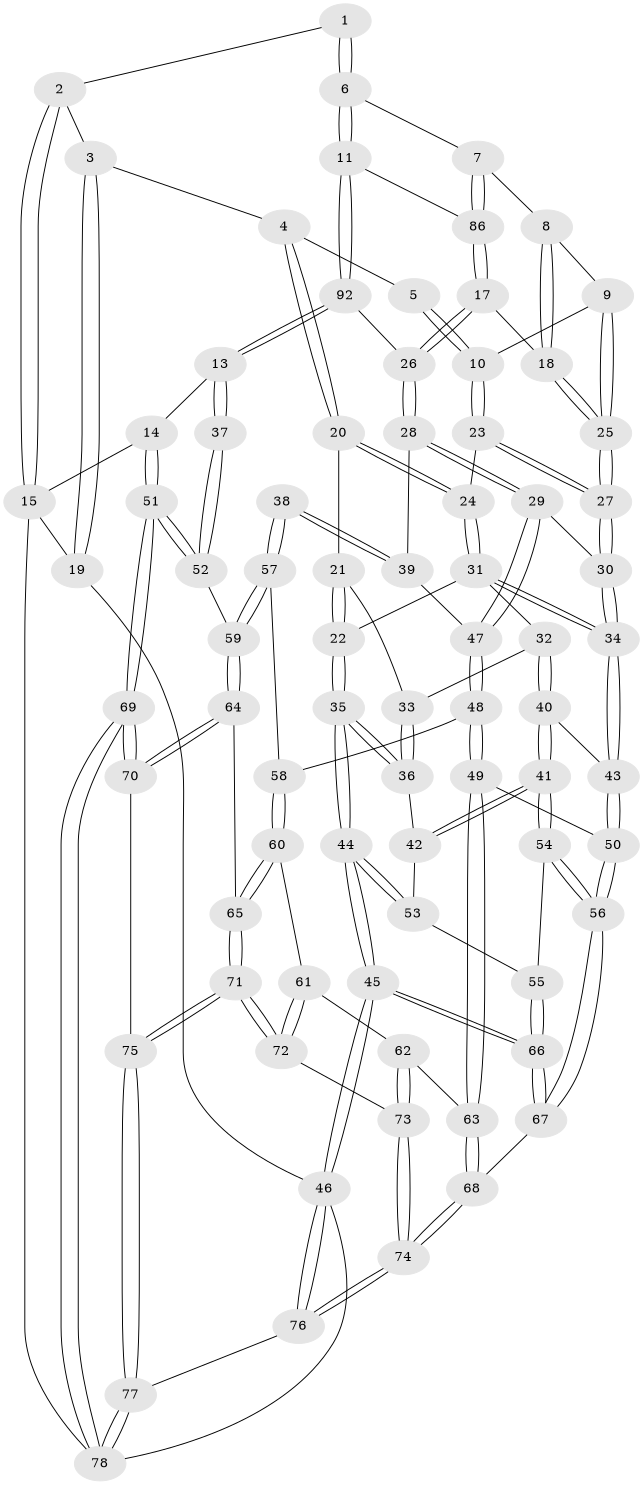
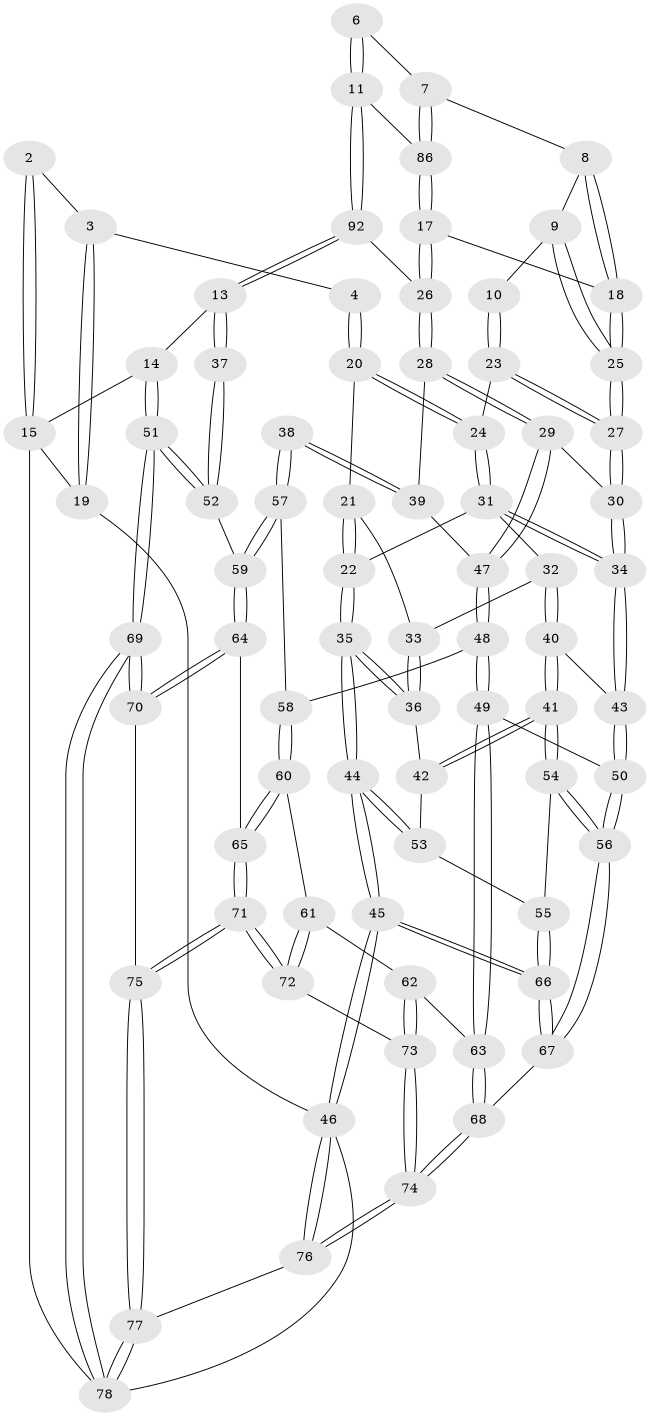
(345, 21) -> none
(414, 296) -> none
